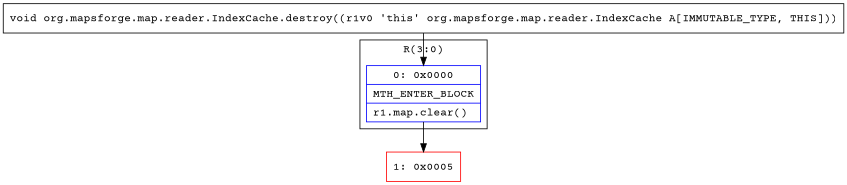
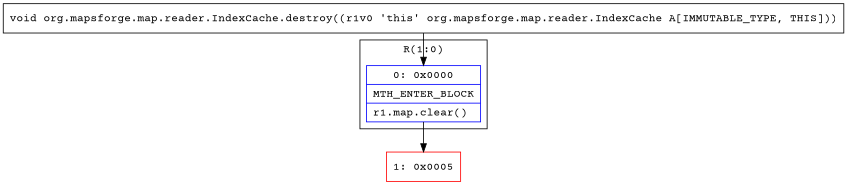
(424, 49) -> (424, 49)
